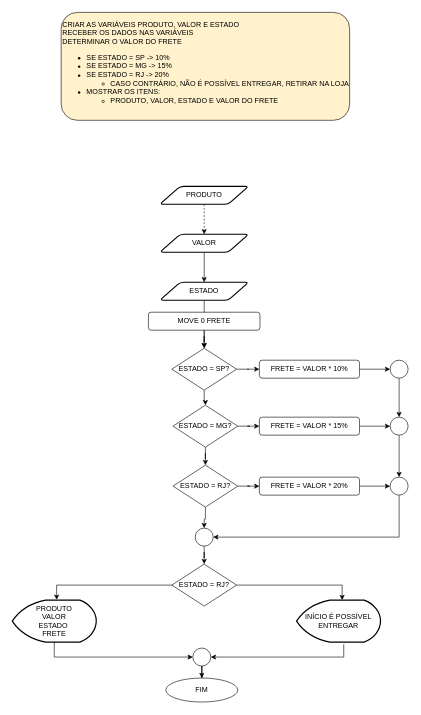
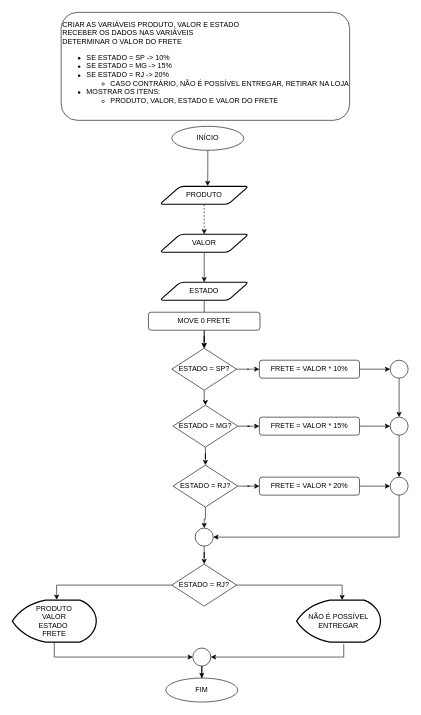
(206, 66) -> (206, 66)
none -> (208, 138)
none -> (208, 180)
(339, 621) -> (339, 621)
